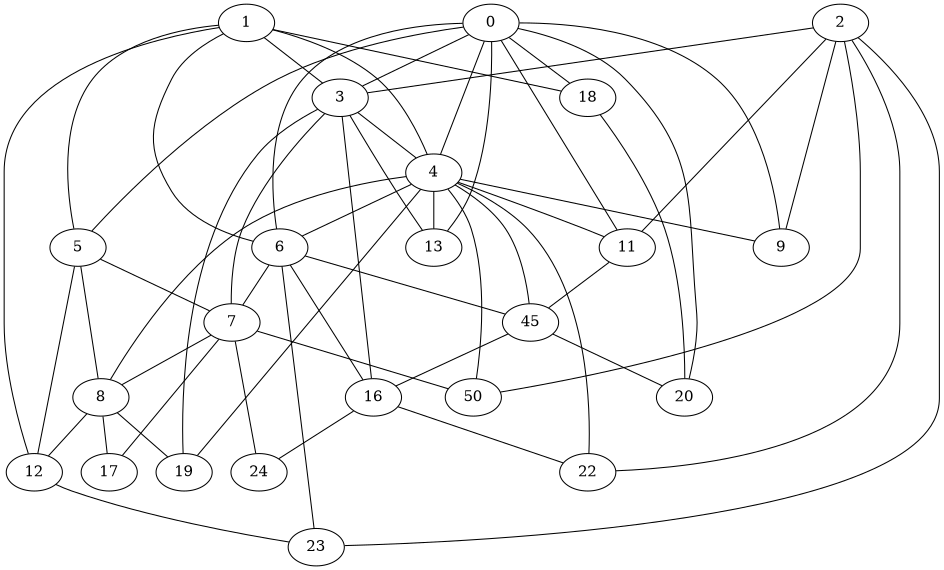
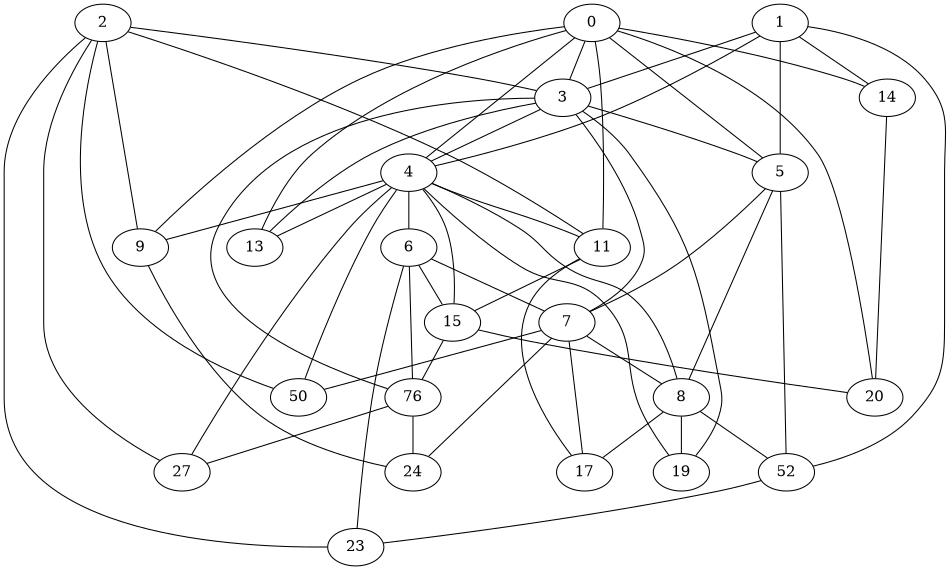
(303, 79) -> none
(588, 98) -> (887, 98)
none -> (673, 132)
(154, 149) -> none
(531, 322) -> (453, 322)
none -> (523, 351)
(373, 397) -> (413, 397)
none -> (241, 399)
(34, 472) -> (786, 472)
(588, 472) -> (182, 472)
